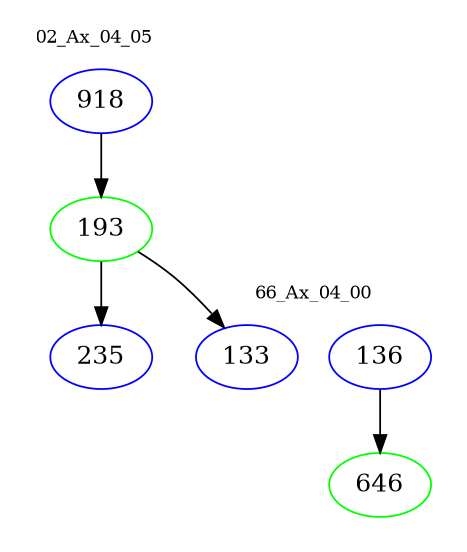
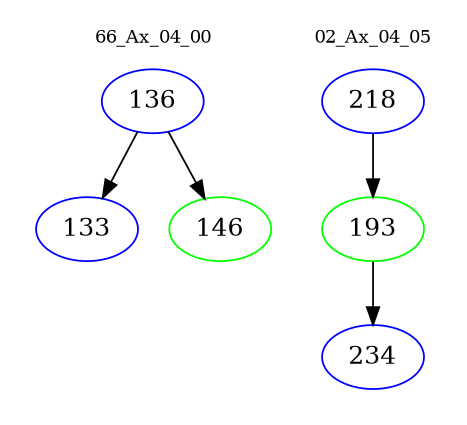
(101, 101) -> (373, 101)
(193, 295) -> (124, 157)
(101, 357) -> (373, 357)
(380, 485) -> (220, 229)
